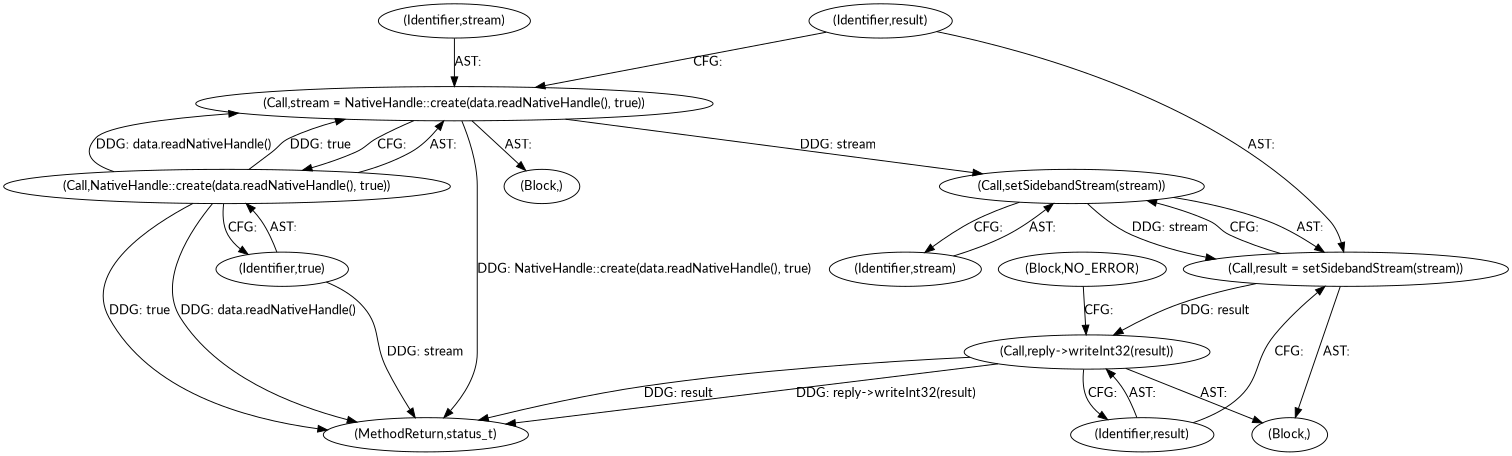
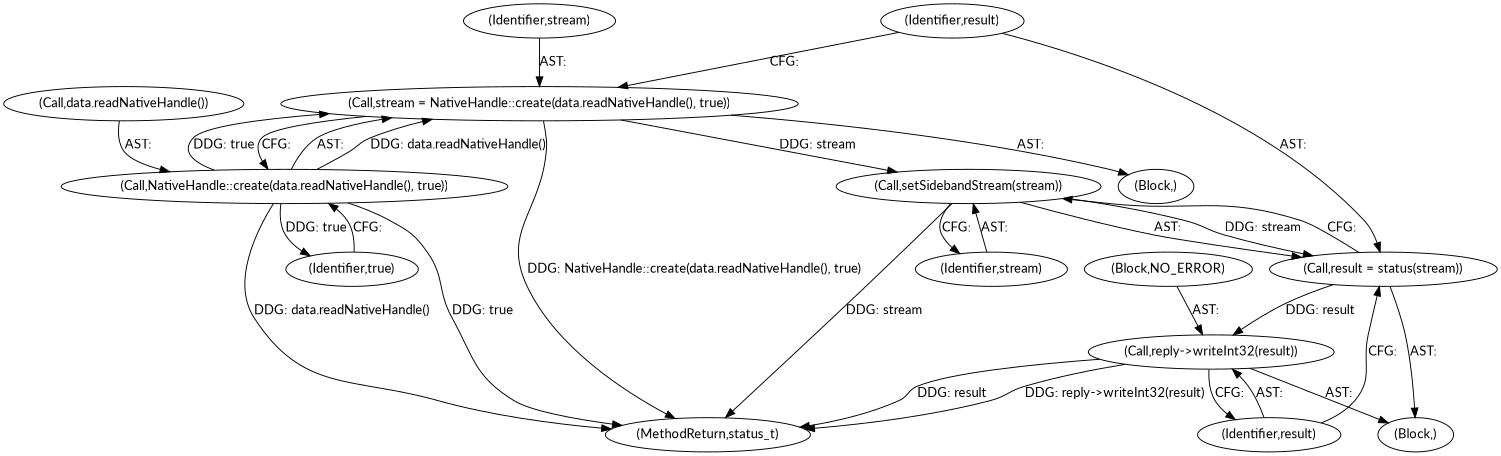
none -> (124, 104)
(245, 228) -> (316, 228)
(286, 228) -> (370, 228)
(1346, 269) -> (1383, 269)
(1101, 311) -> (1208, 311)
(377, 338) -> (843, 308)
